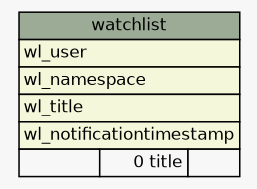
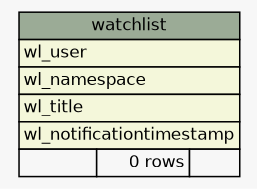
(158, 162) -> (157, 162)
